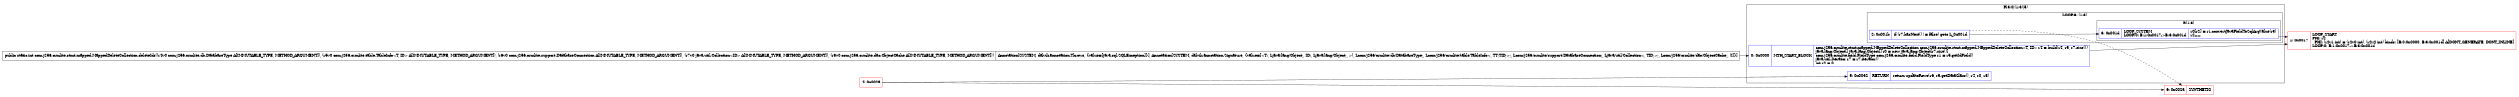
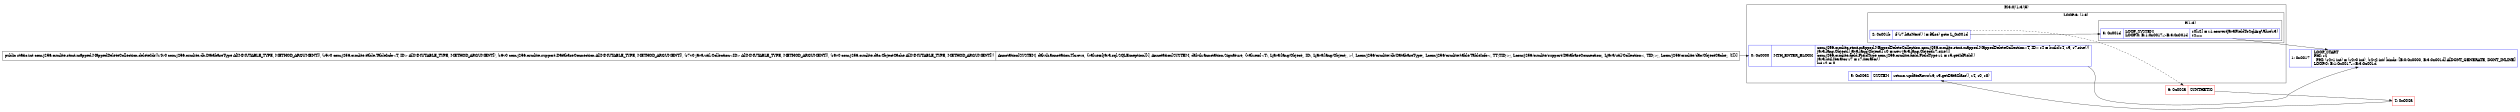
(2402, 41) -> (2403, 58)
(1792, 56) -> (1793, 56)
(1880, 76) -> (1881, 76)
(1522, 86) -> (2302, 96)
